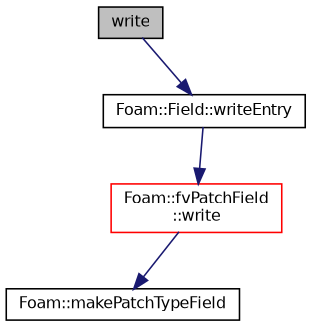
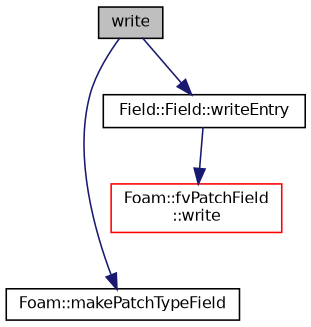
(204, 111) -> (204, 111)
(161, 254) -> (84, 154)
